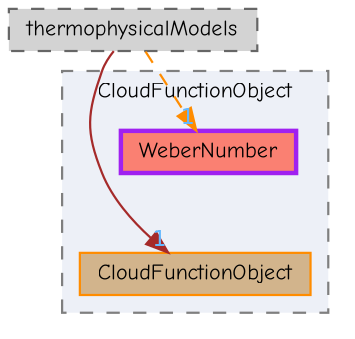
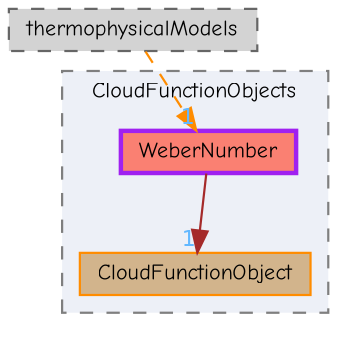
(195, 92) -> (195, 92)
(94, 151) -> (203, 202)
